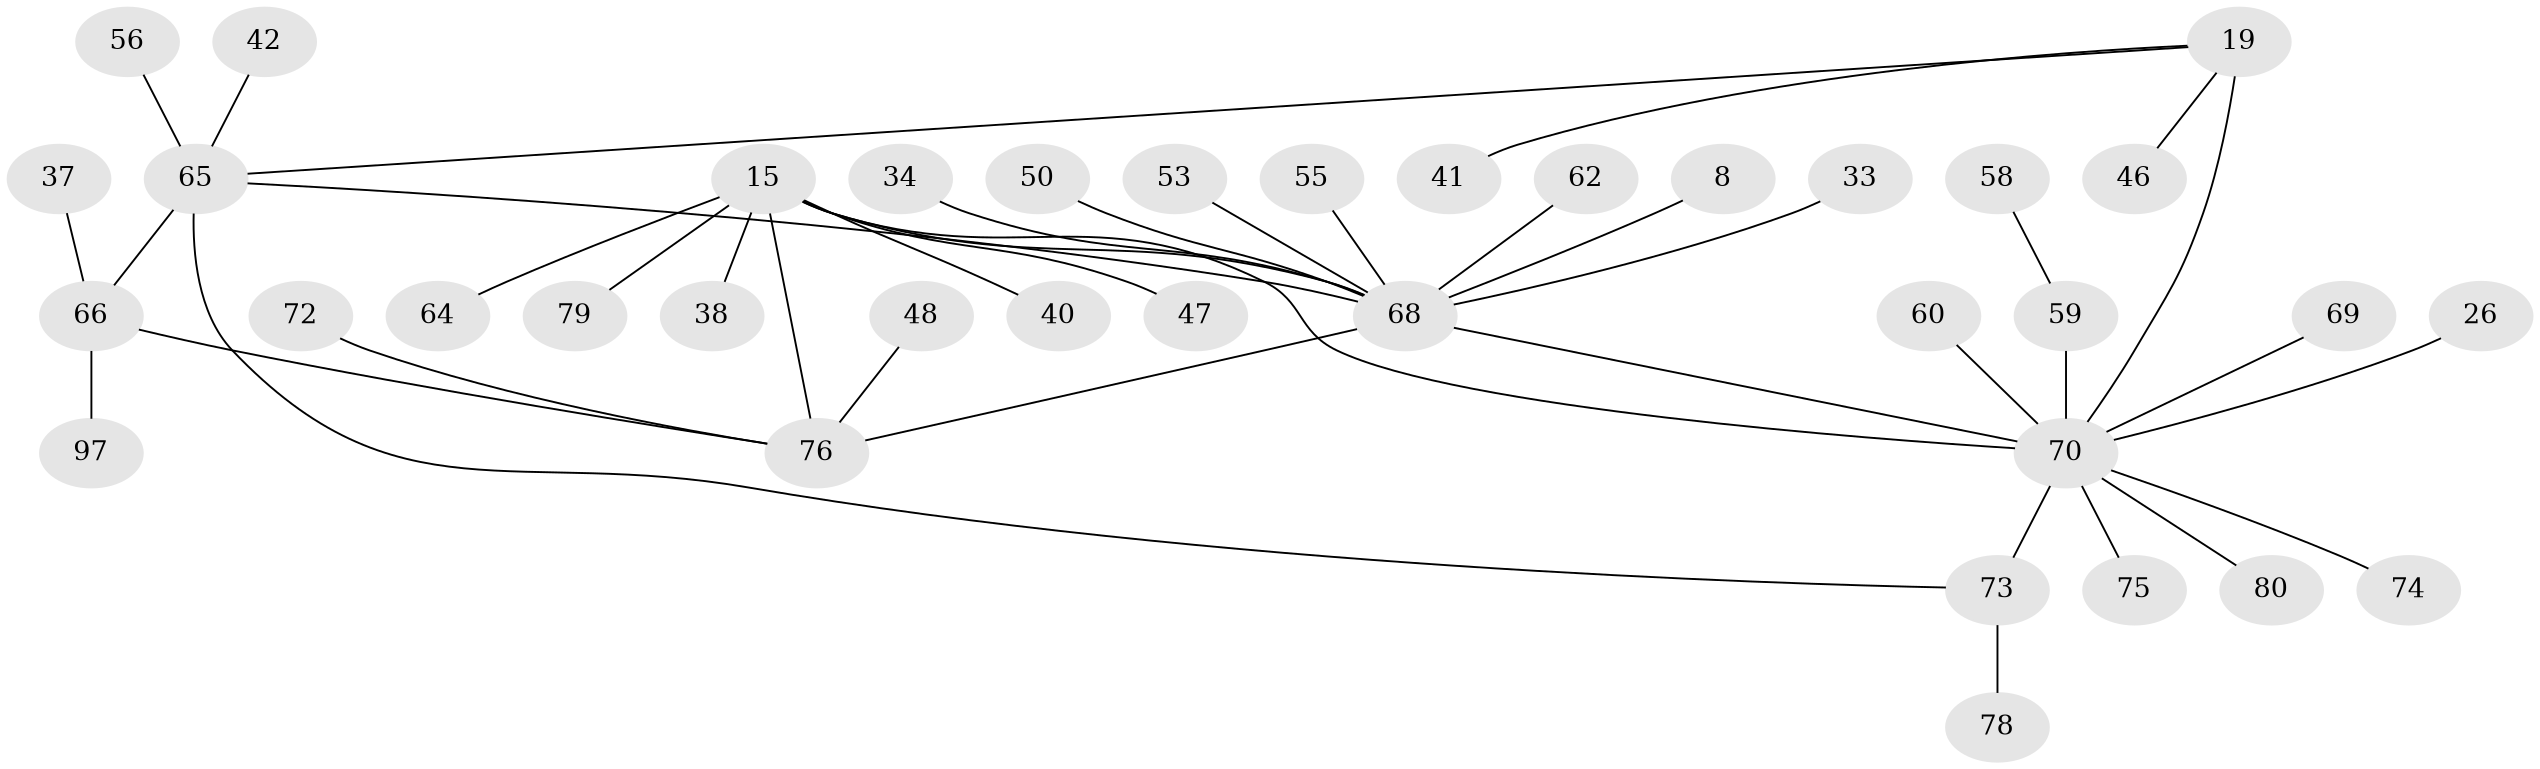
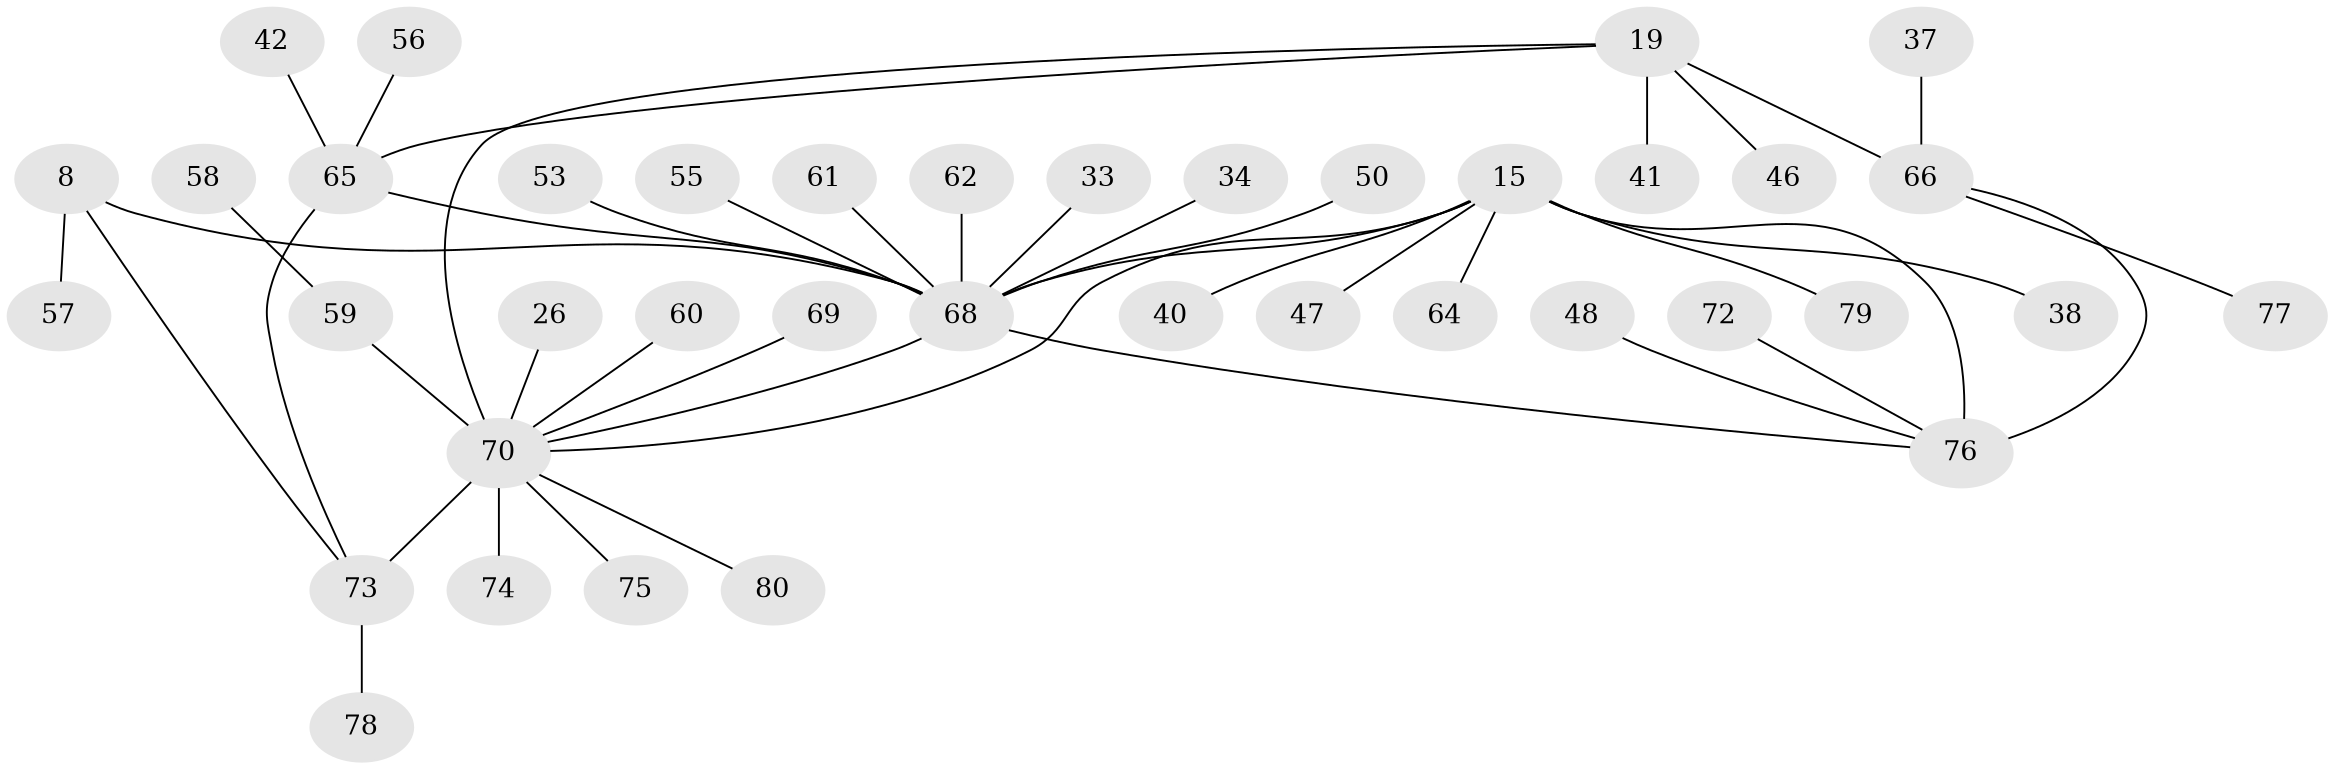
none -> (825, 179)
(144, 248) -> (1784, 110)
none -> (59, 316)
none -> (209, 388)
(91, 453) -> (2275, 316)
